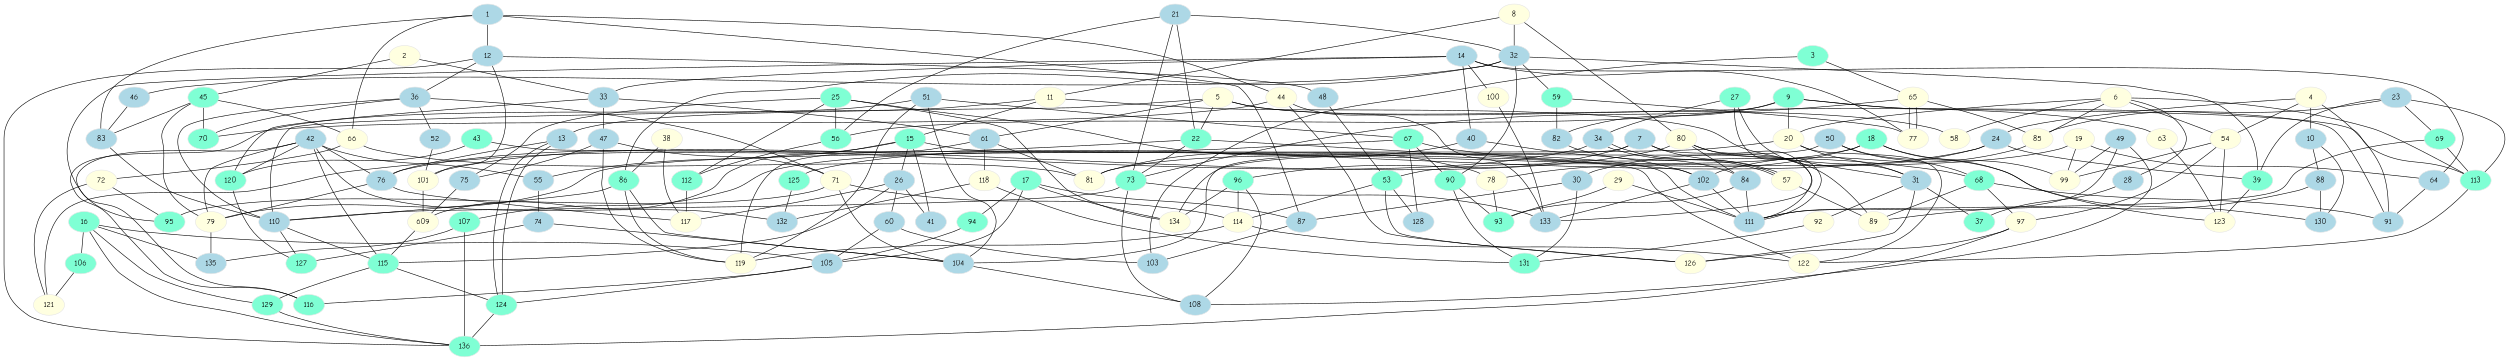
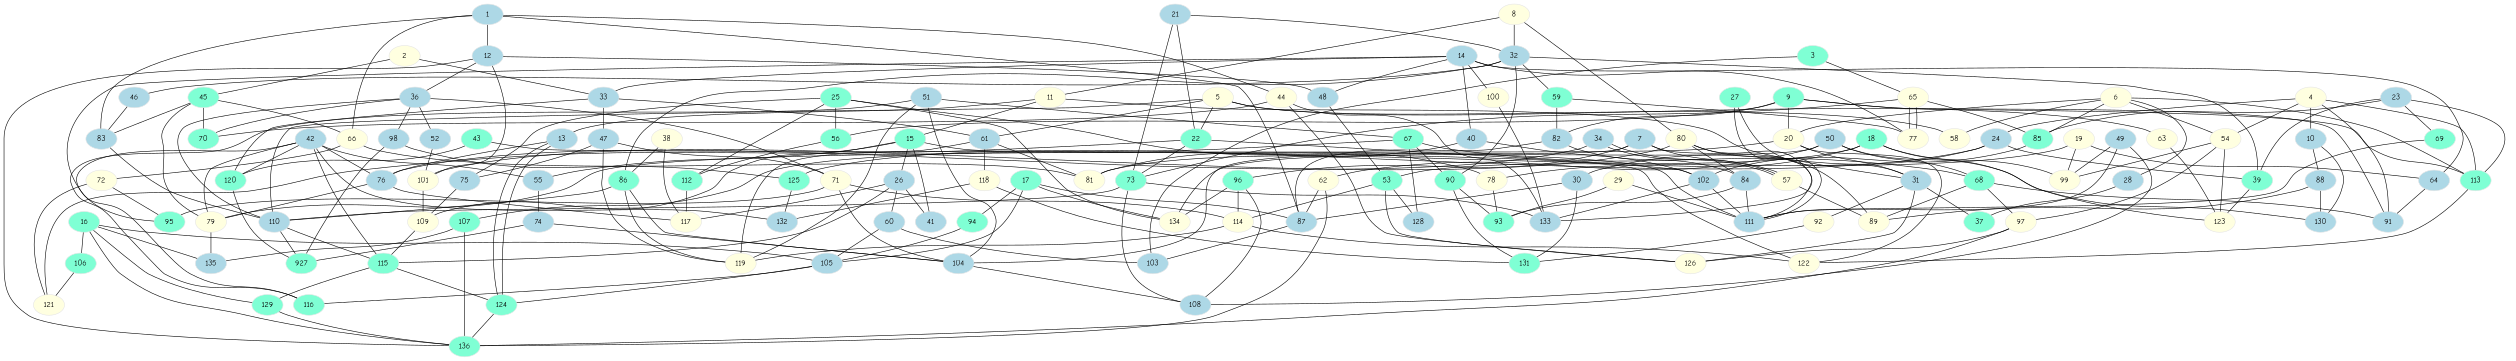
(994, 54) -> none
none -> (1402, 71)
(1637, 122) -> none
none -> (394, 139)
(2038, 139) -> (2038, 139)
none -> (1399, 150)
(2459, 161) -> (2407, 114)
none -> (1323, 180)
(423, 222) -> (423, 222)
(301, 263) -> (301, 263)
